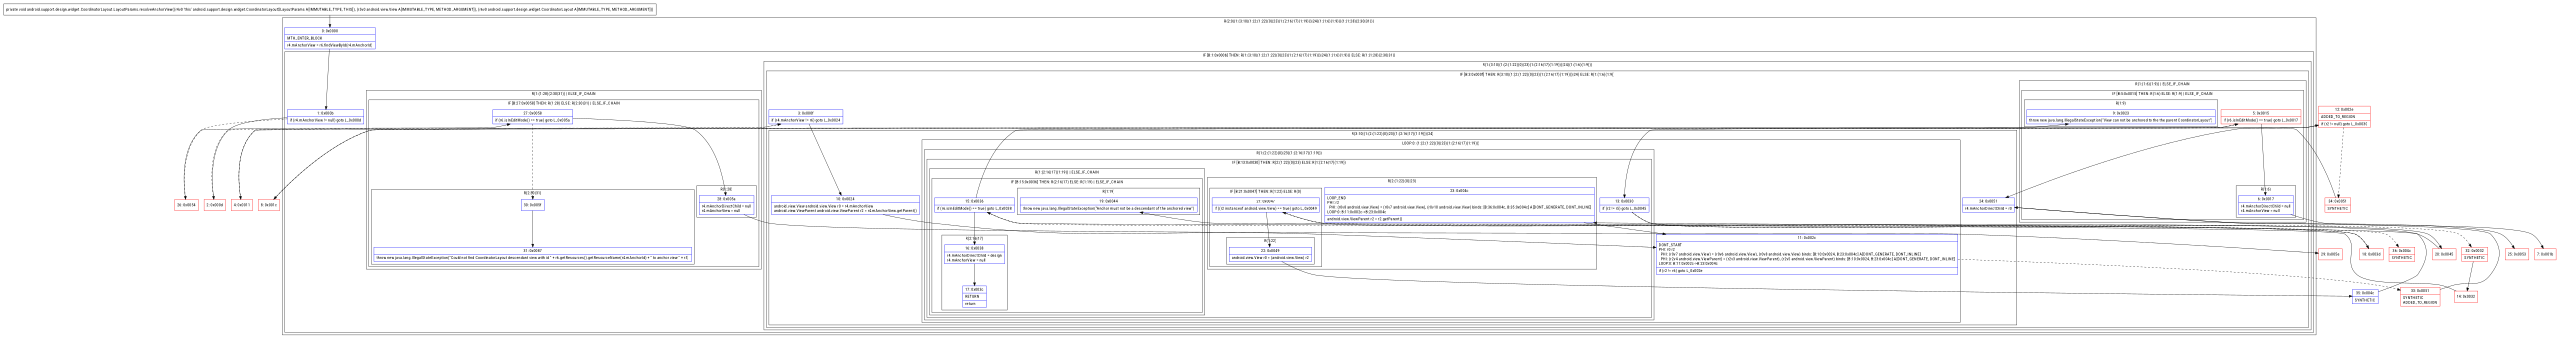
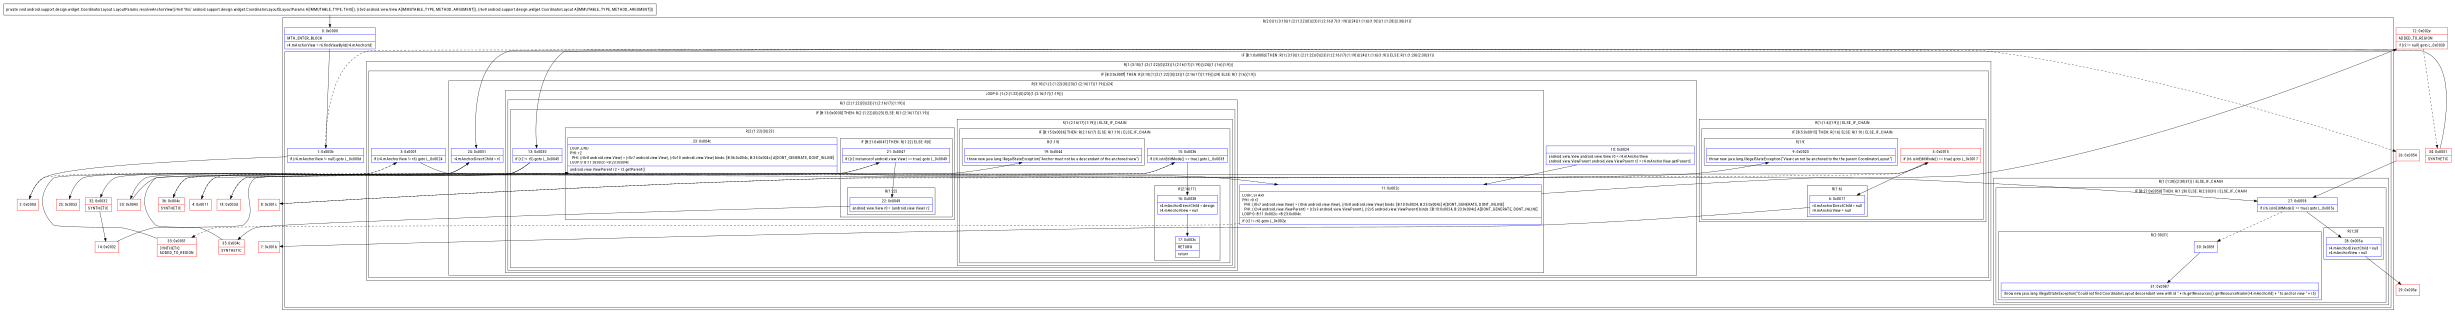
(1626, 128) -> (1977, 174)
(824, 158) -> (1336, 177)
none -> (364, 174)
(2052, 226) -> (313, 174)
(1671, 245) -> (1254, 195)
(2365, 297) -> (232, 247)
